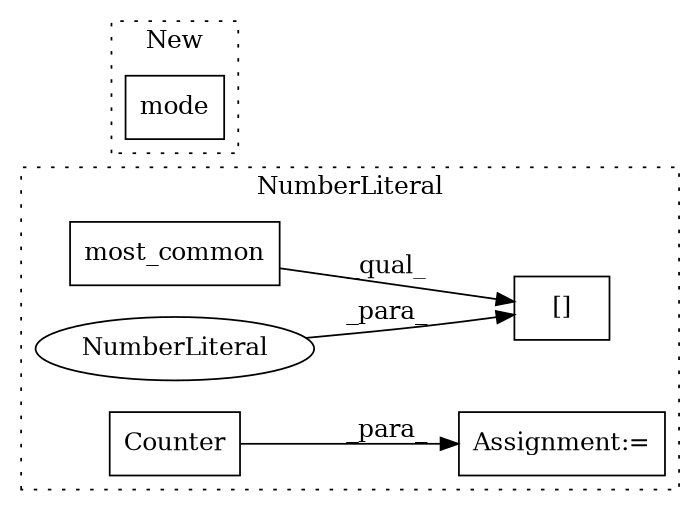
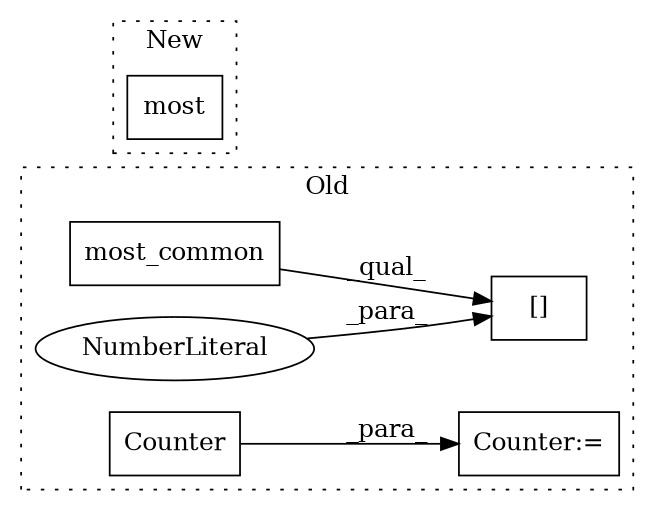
(175, 107) -> (175, 107)
(350, 188) -> (327, 188)
(562, 444) -> (539, 444)
